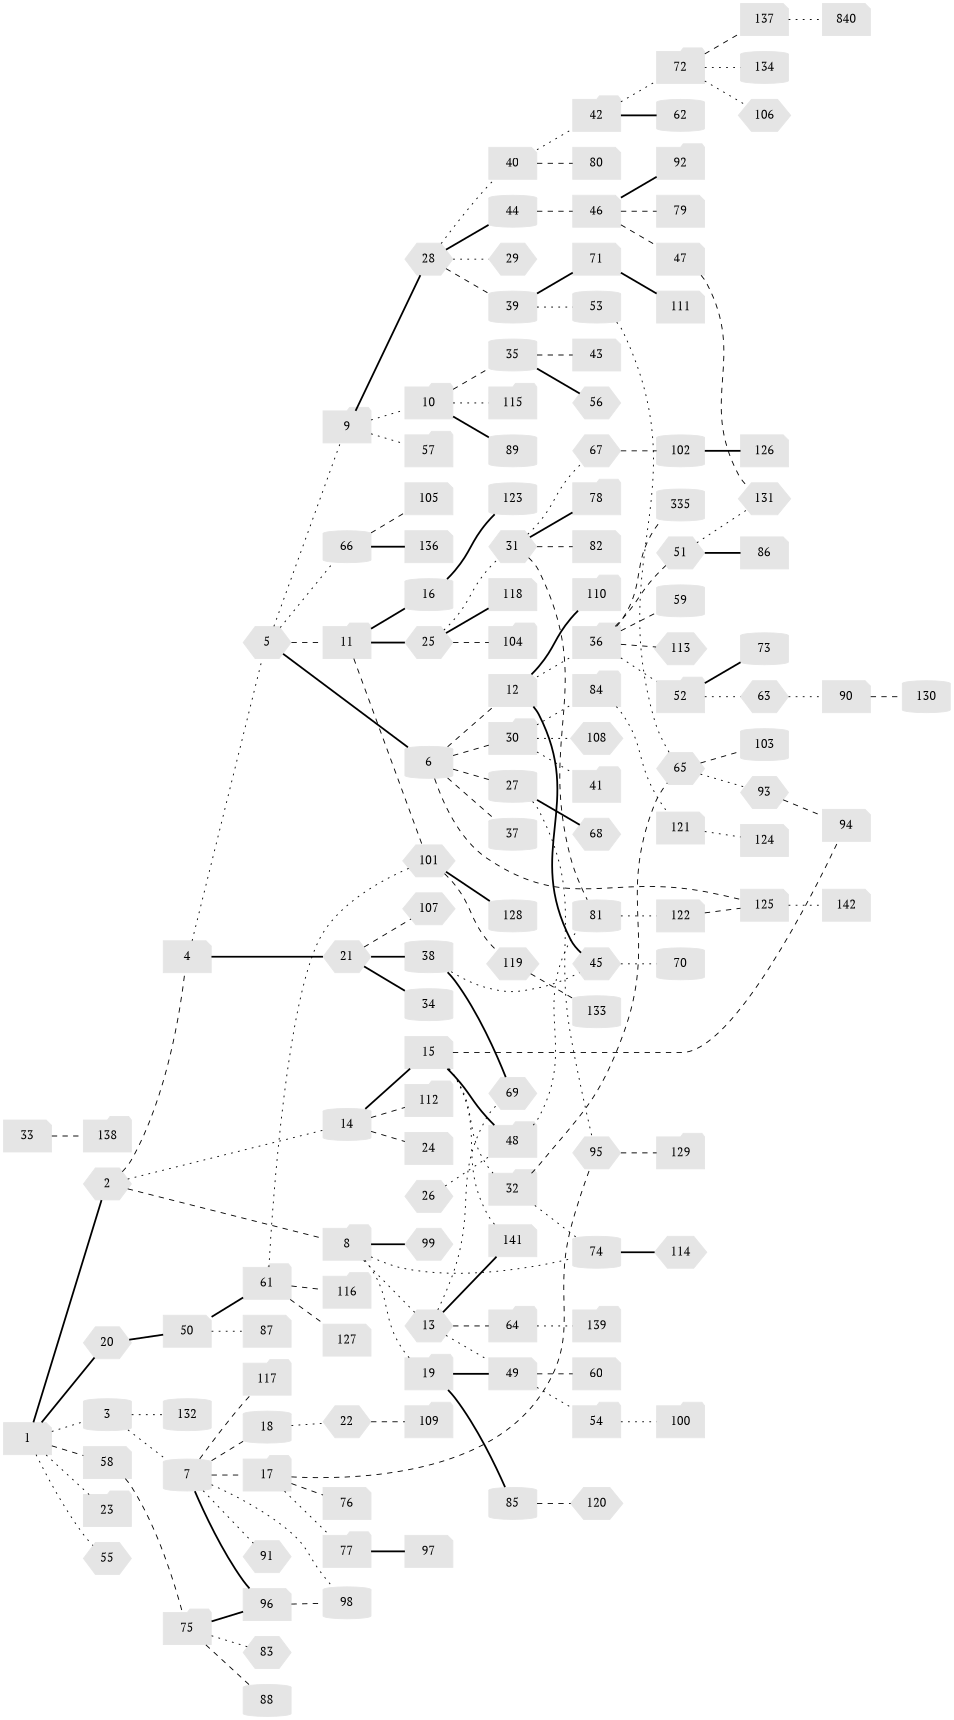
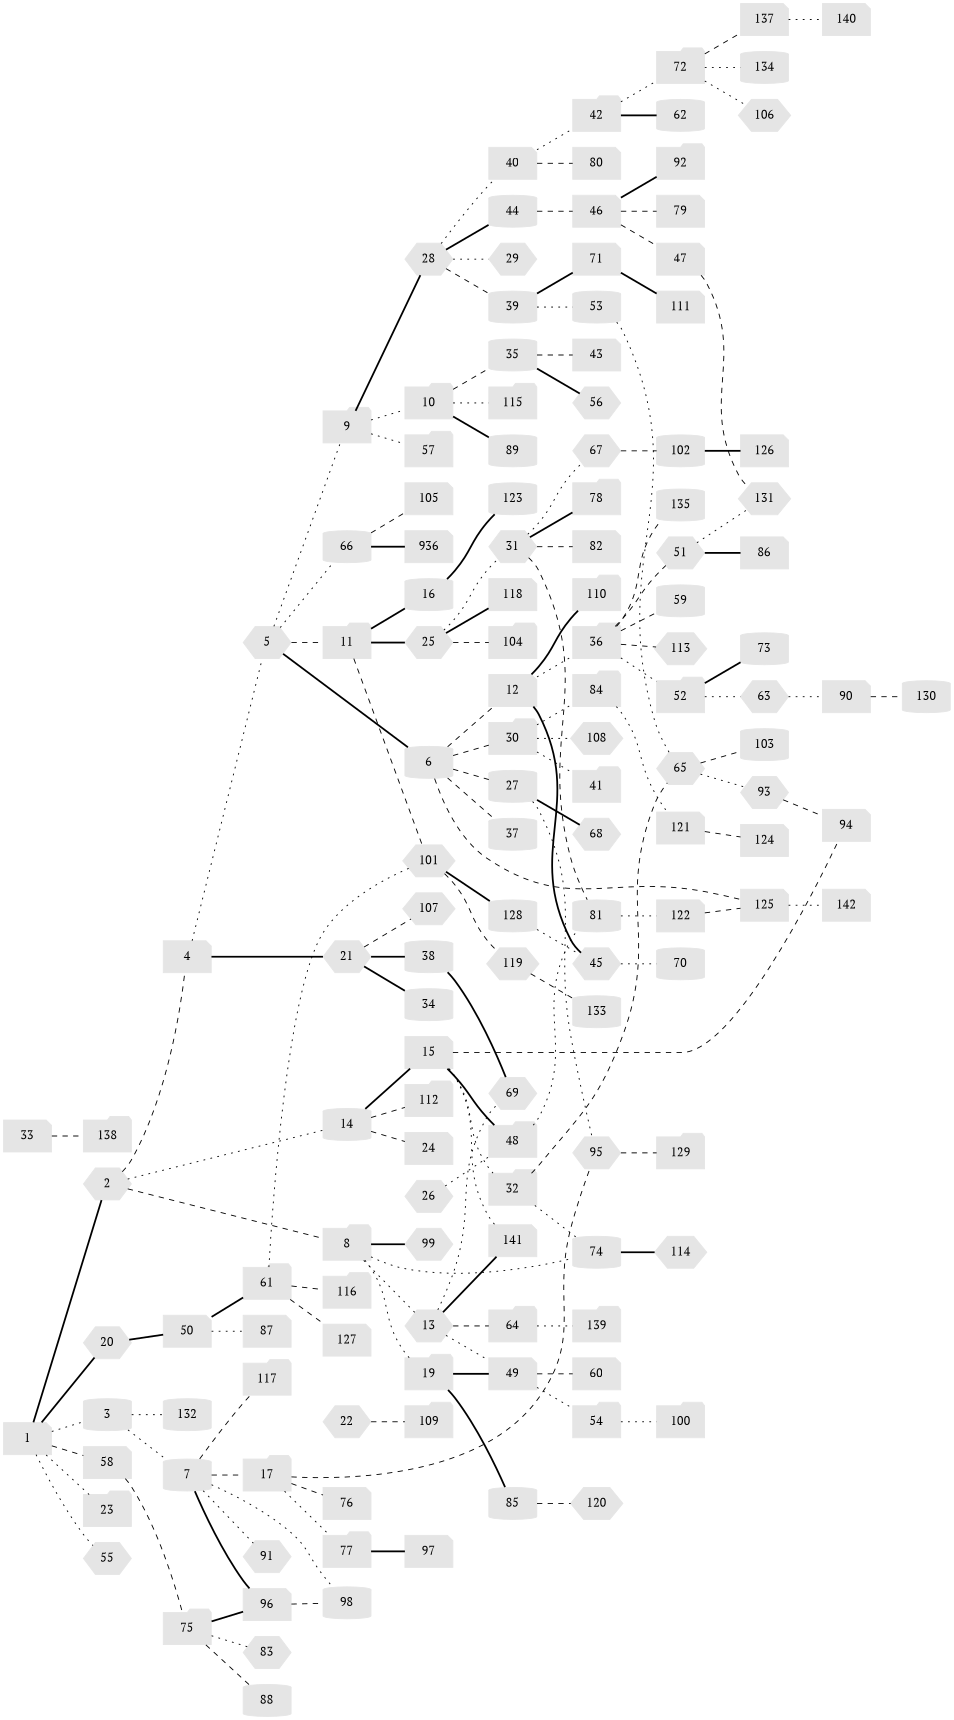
(846, 20) -> (846, 20)
(681, 505) -> (681, 505)
(429, 547) -> (429, 547)
(723, 834) -> (723, 834)
(515, 992) -> (558, 942)
(267, 1427) -> none
